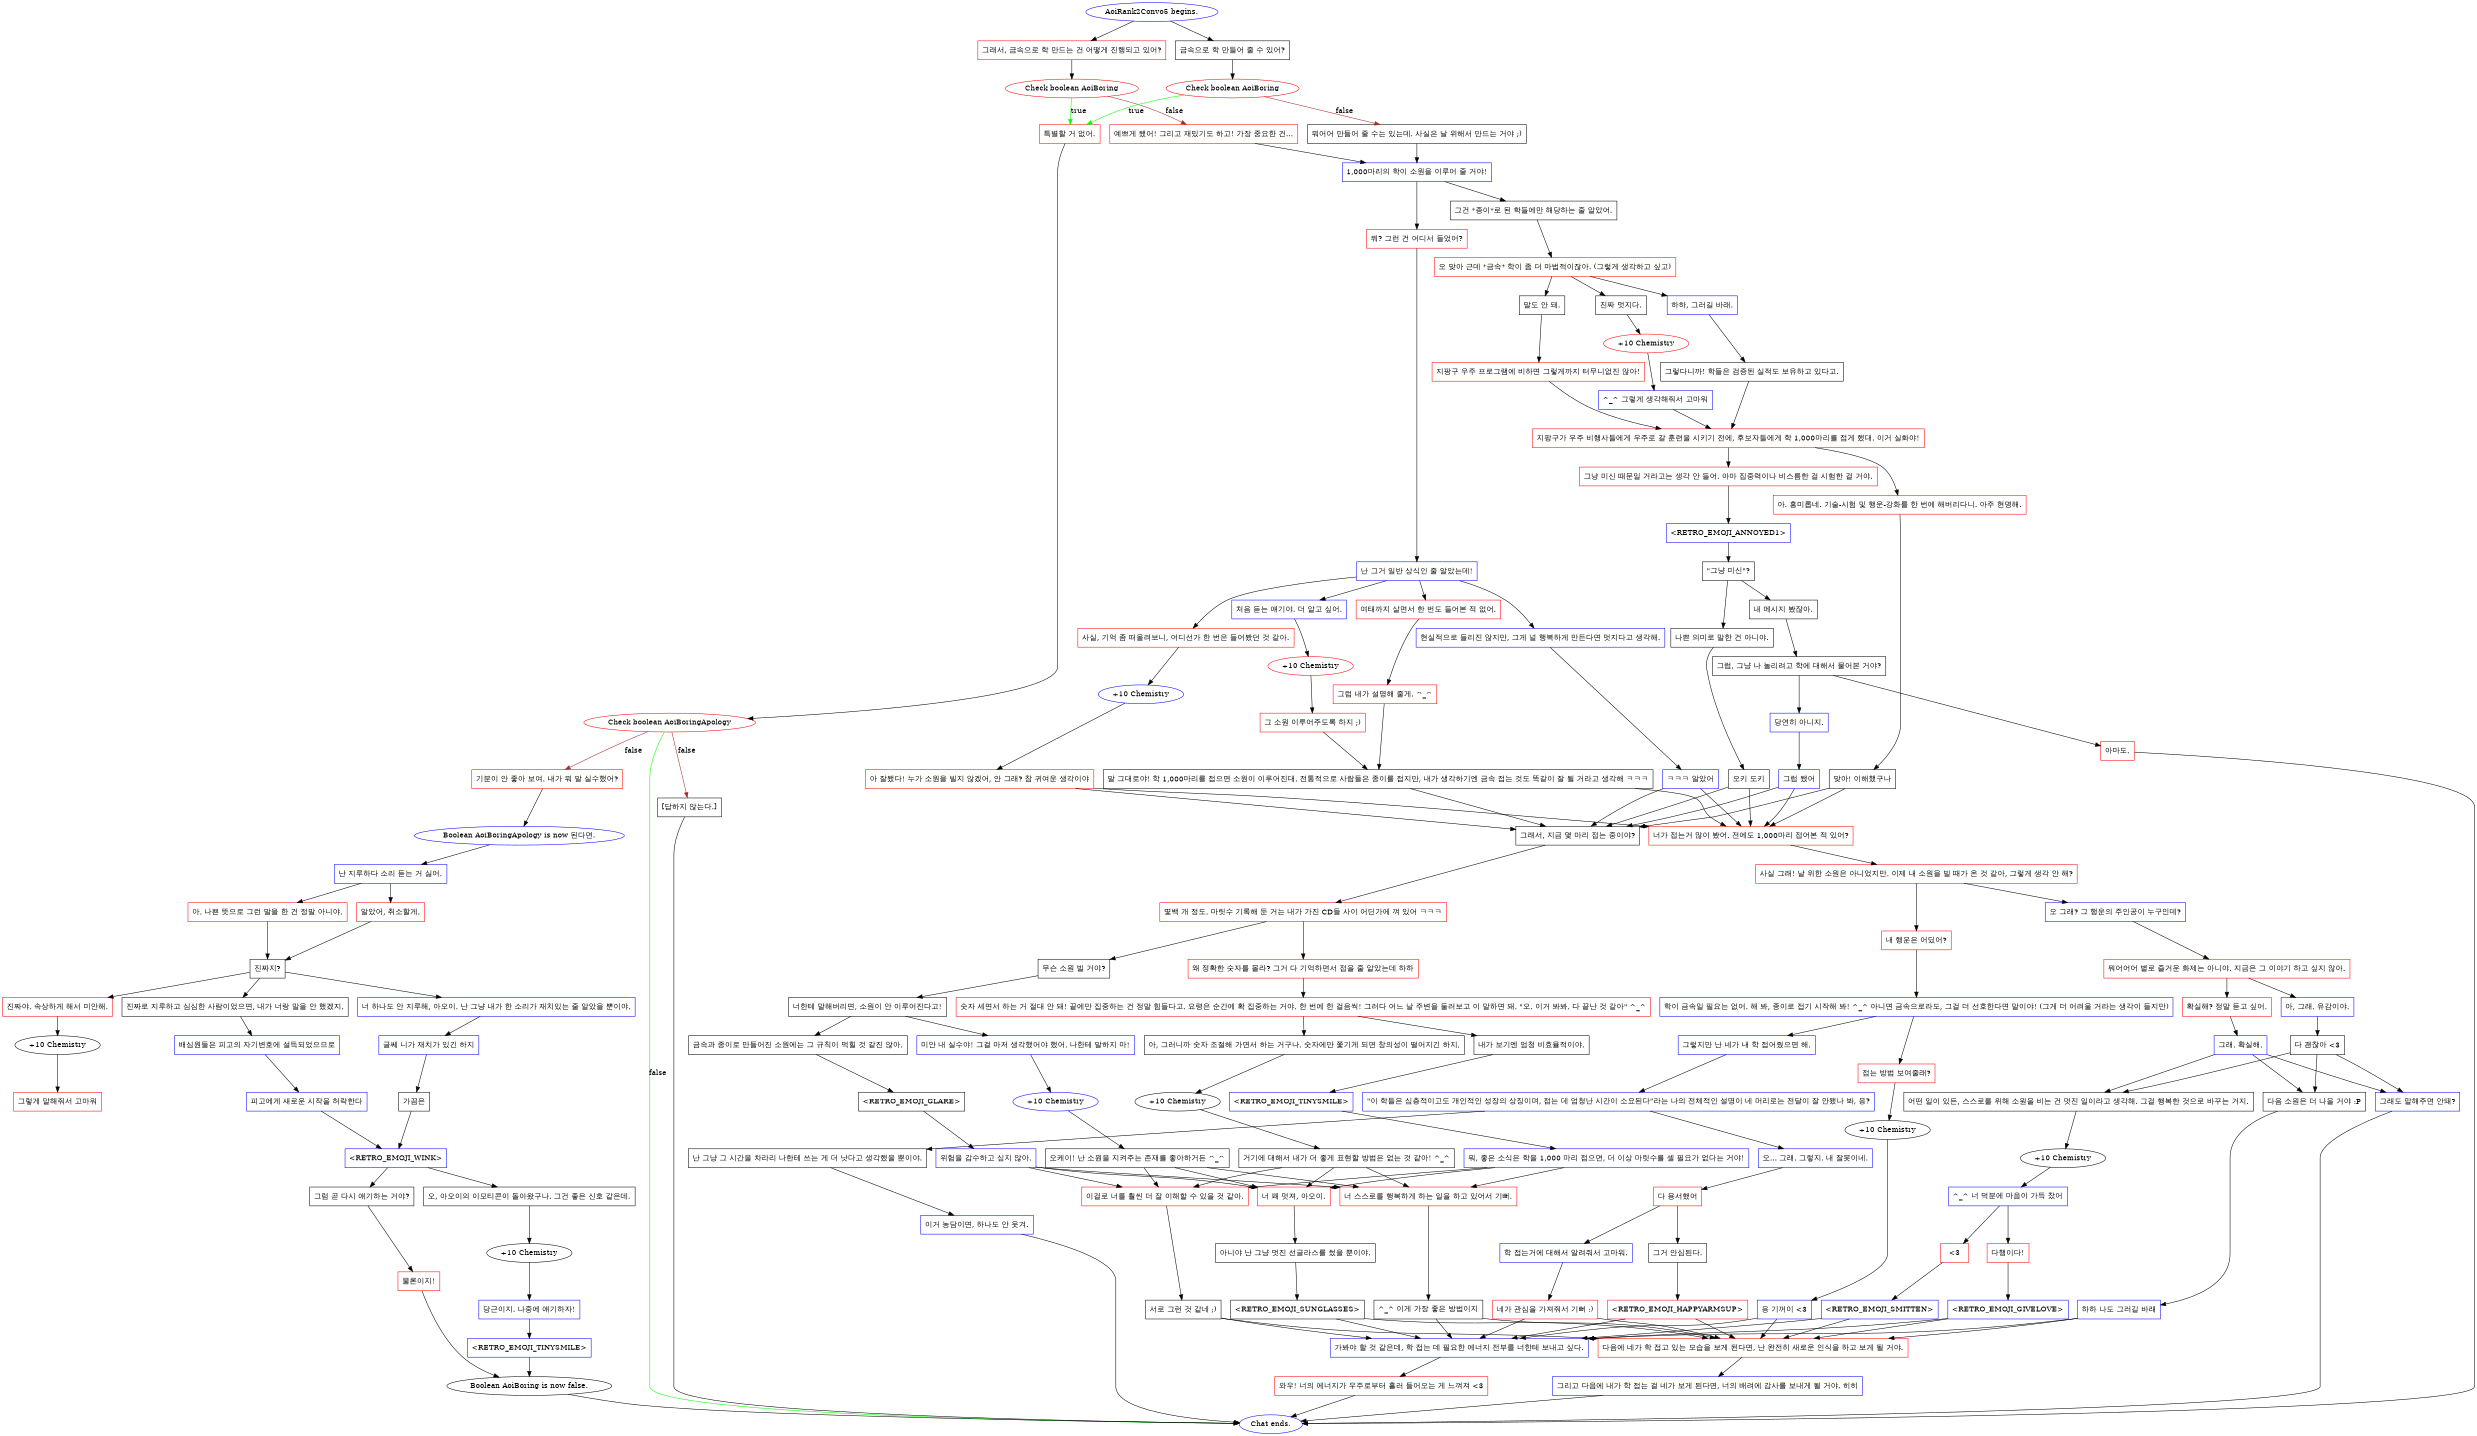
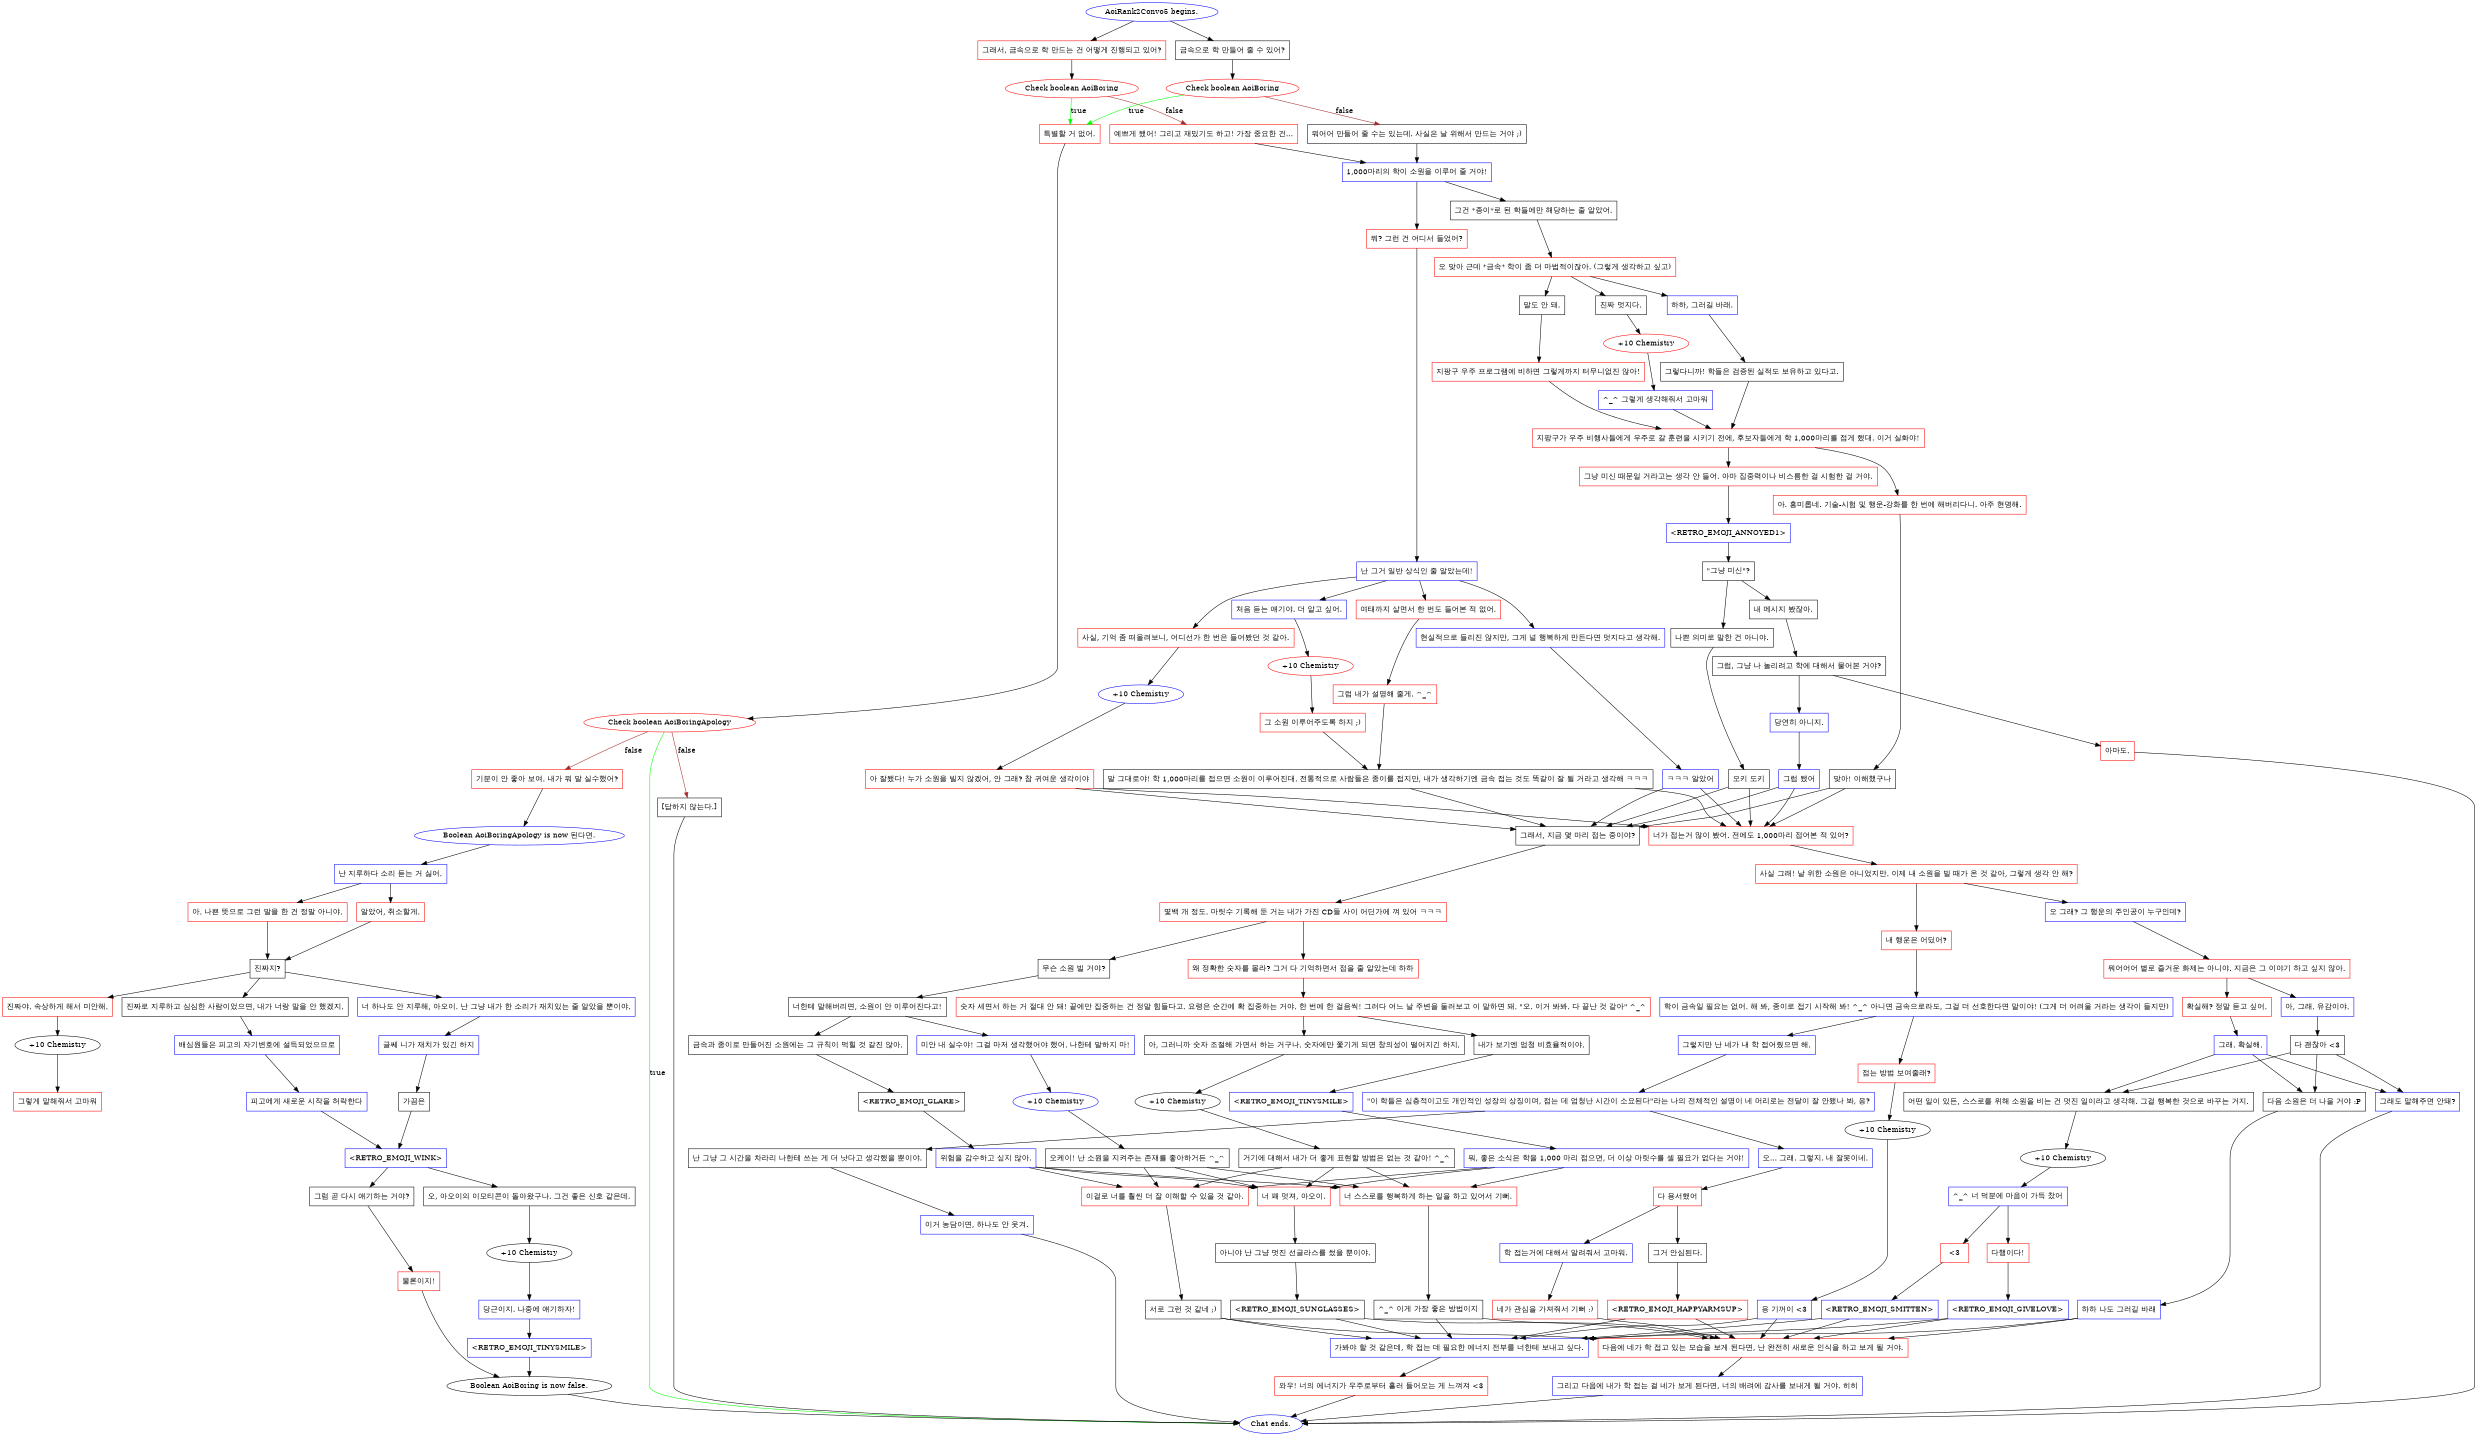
(658, 1073) -> (658, 1073)
(1505, 1328) -> none
